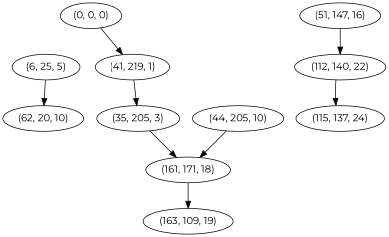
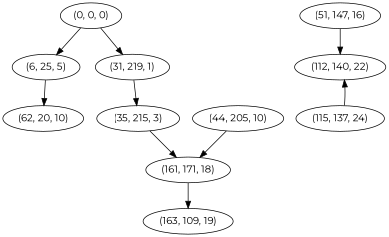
none -> (71, 39)
(132, 67) -> (132, 67)
(335, 89) -> (345, 96)
(138, 119) -> (138, 119)
